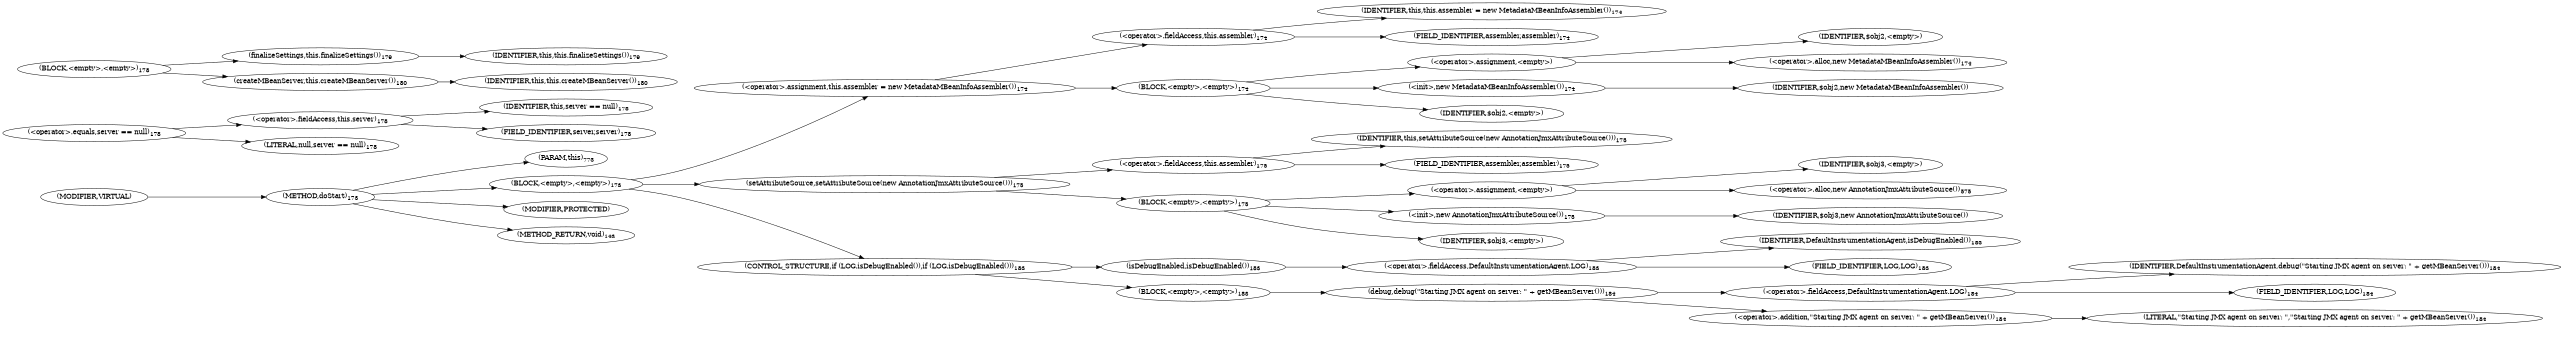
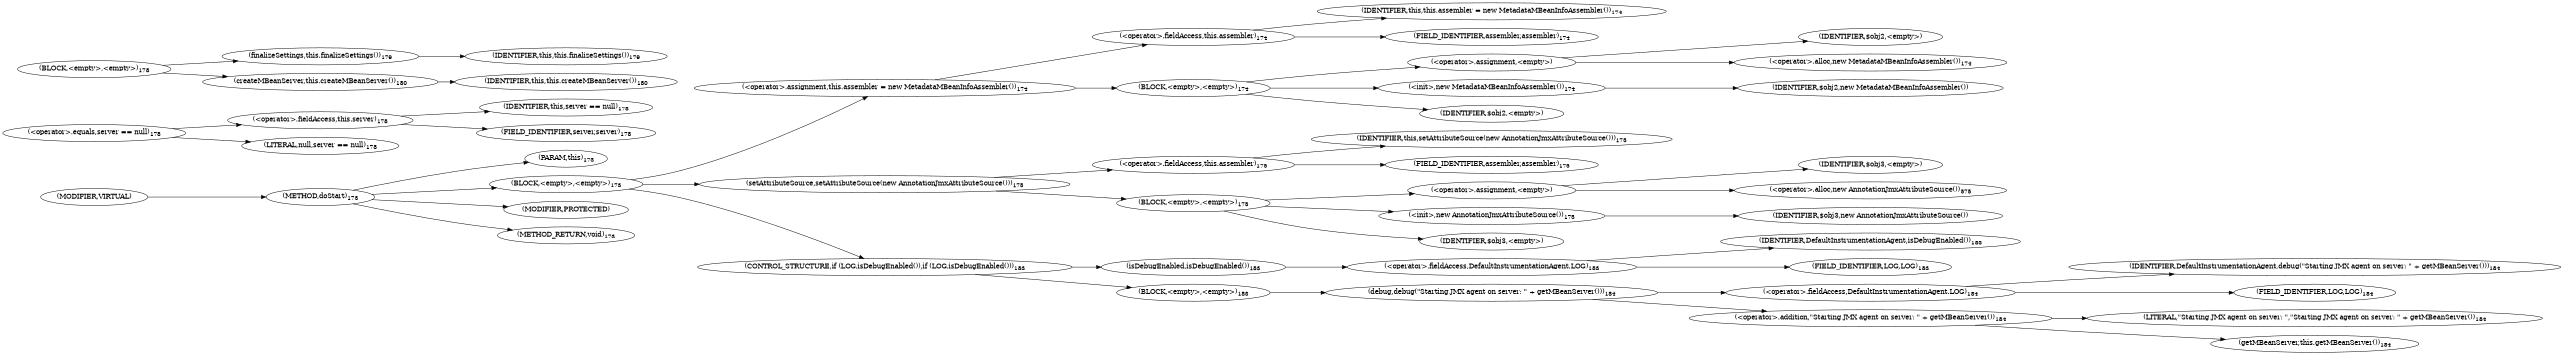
(589, 158) -> (589, 158)
(610, 235) -> (610, 235)
none -> (2315, 344)
